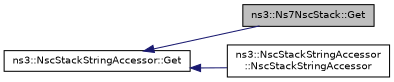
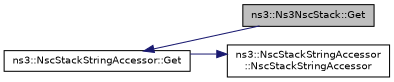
(308, 16) -> (308, 16)
(214, 68) -> (203, 54)
